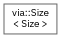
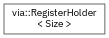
(30, 19) -> (54, 19)
